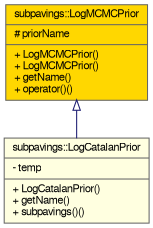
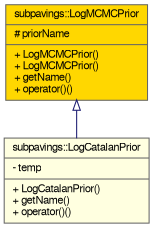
(49, 212) -> (42, 212)
